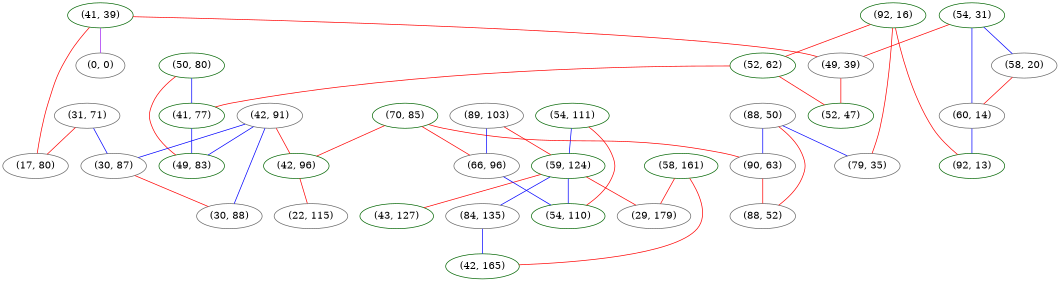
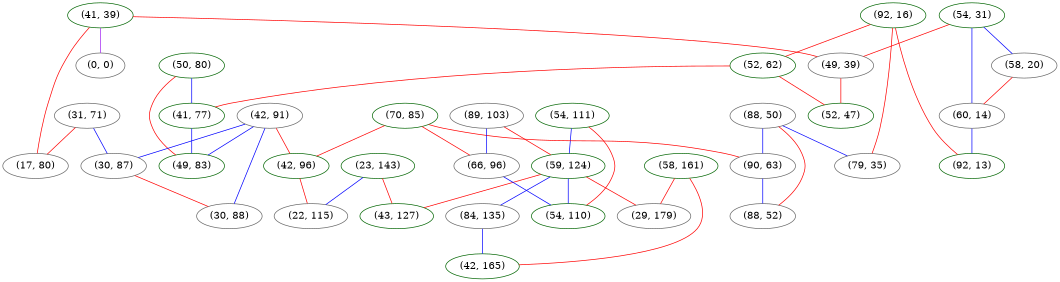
none -> (378, 166)
(763, 191) -> (763, 191)
